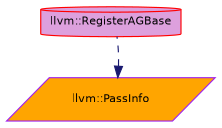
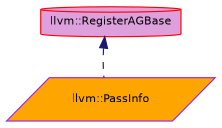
(118, 51) -> (103, 63)
